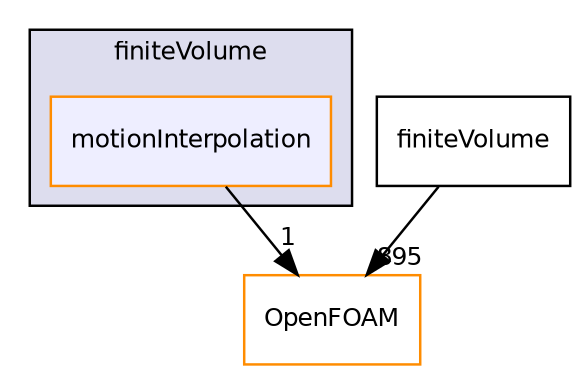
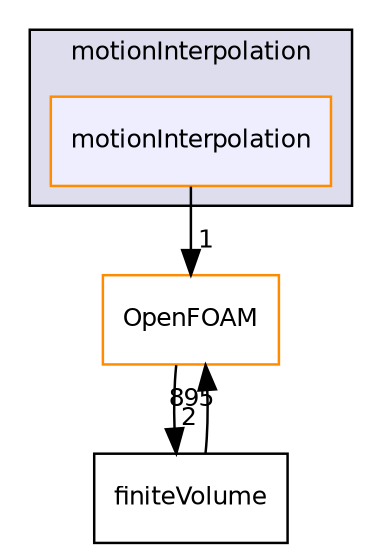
(191, 53) -> (191, 53)
none -> (174, 397)
